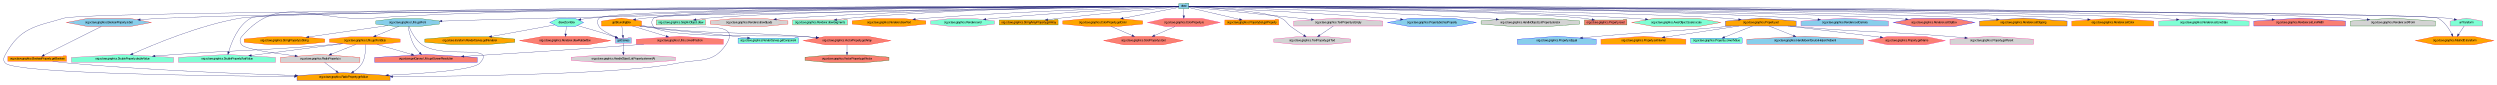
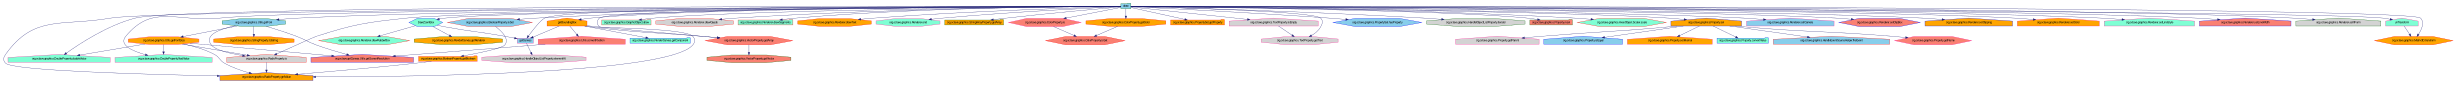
(470, 41) -> (458, 41)
(565, 41) -> (364, 41)
(480, 63) -> (211, 43)
